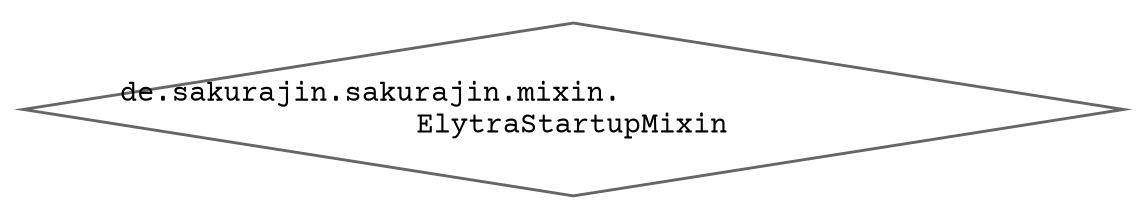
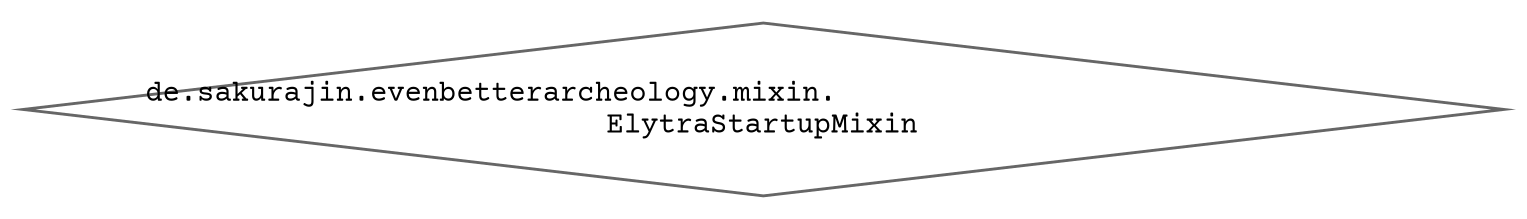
(573, 109) -> (763, 109)
